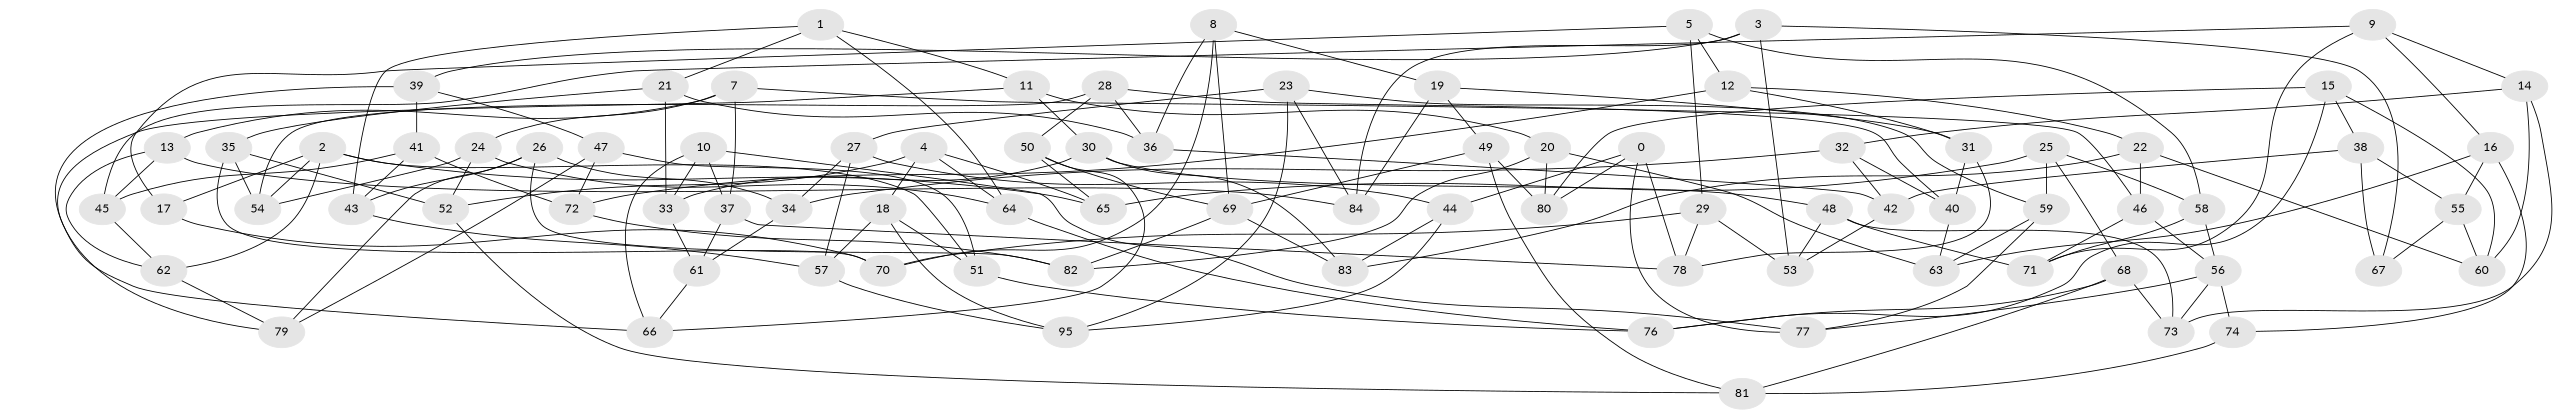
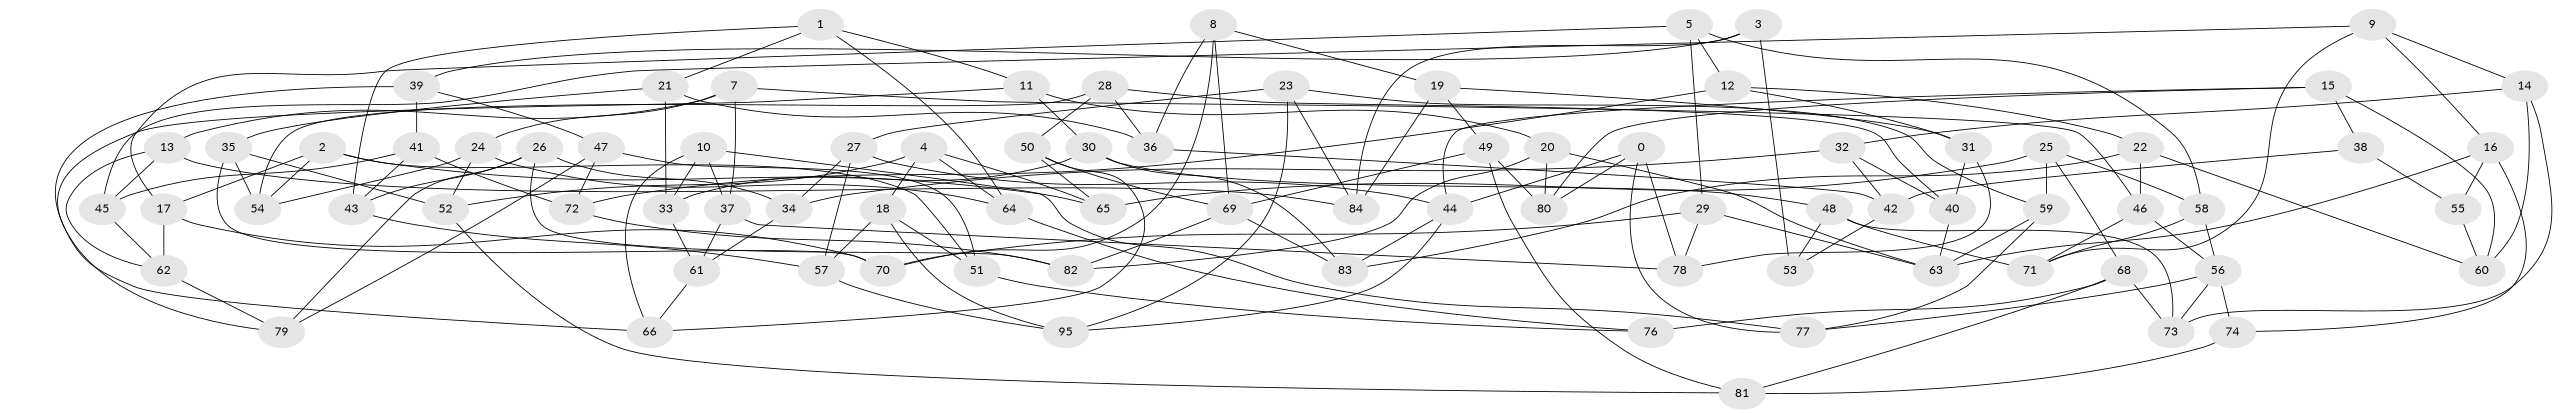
(279, 232) -> (164, 240)
(1747, 240) -> (1820, 240)
(2379, 271) -> none
(2062, 285) -> (1778, 102)
